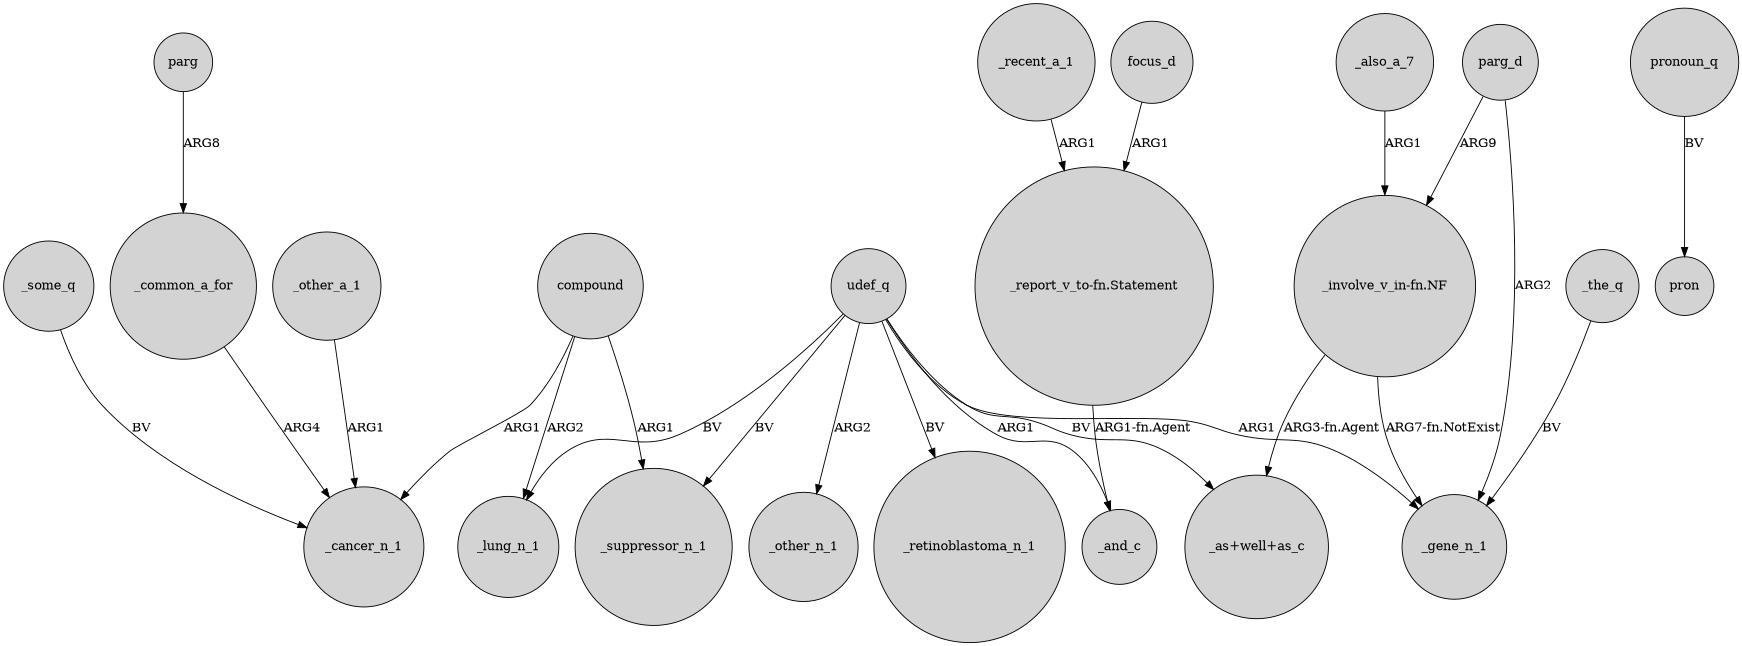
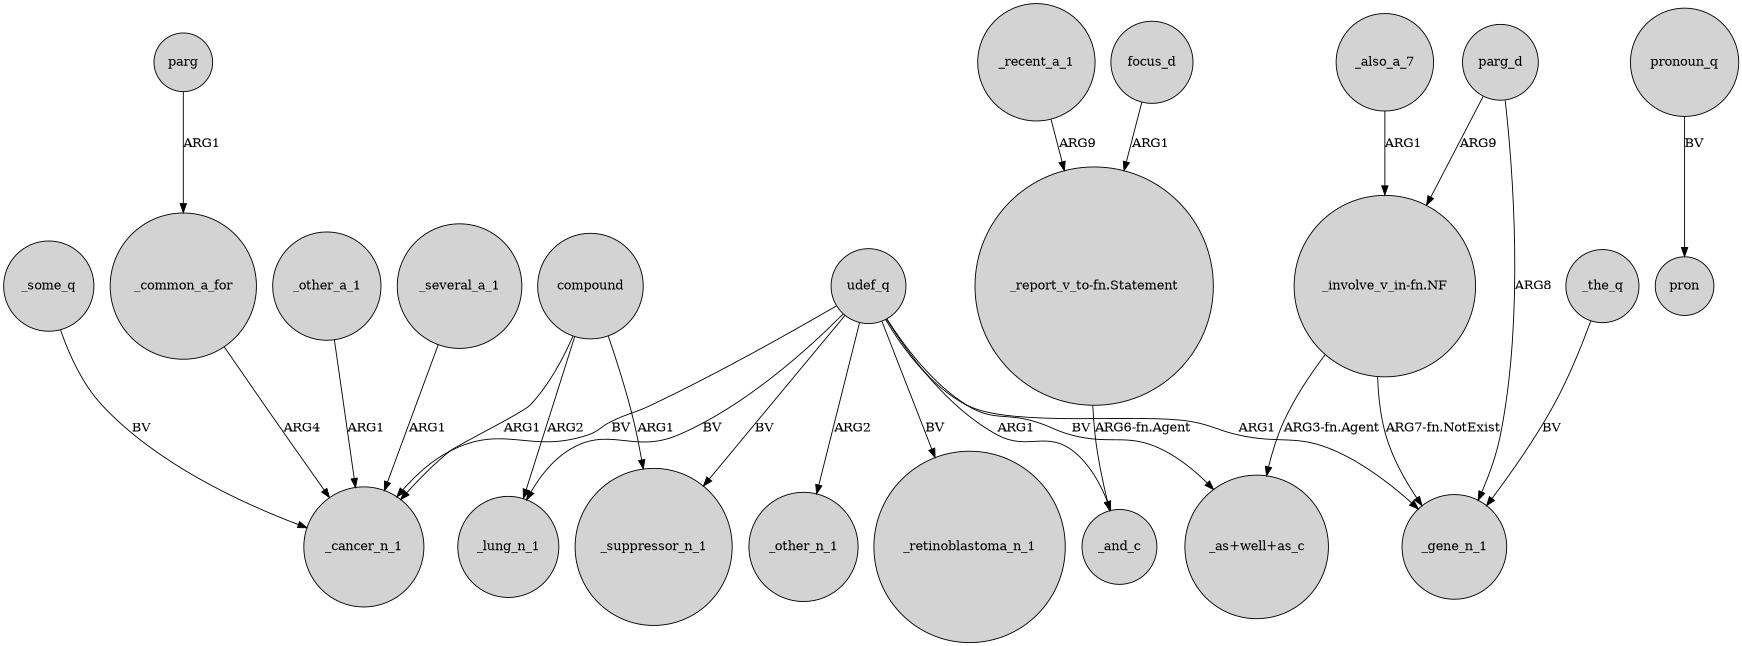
(202, 144) -> (202, 144)
(1077, 144) -> (1077, 144)
none -> (460, 286)
(1533, 286) -> (1533, 286)
none -> (622, 417)
(1143, 428) -> (1143, 428)
